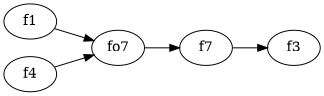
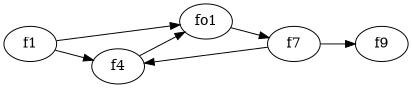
(118, 48) -> (206, 21)
(294, 48) -> (382, 44)
none -> (69, 54)
none -> (211, 55)
